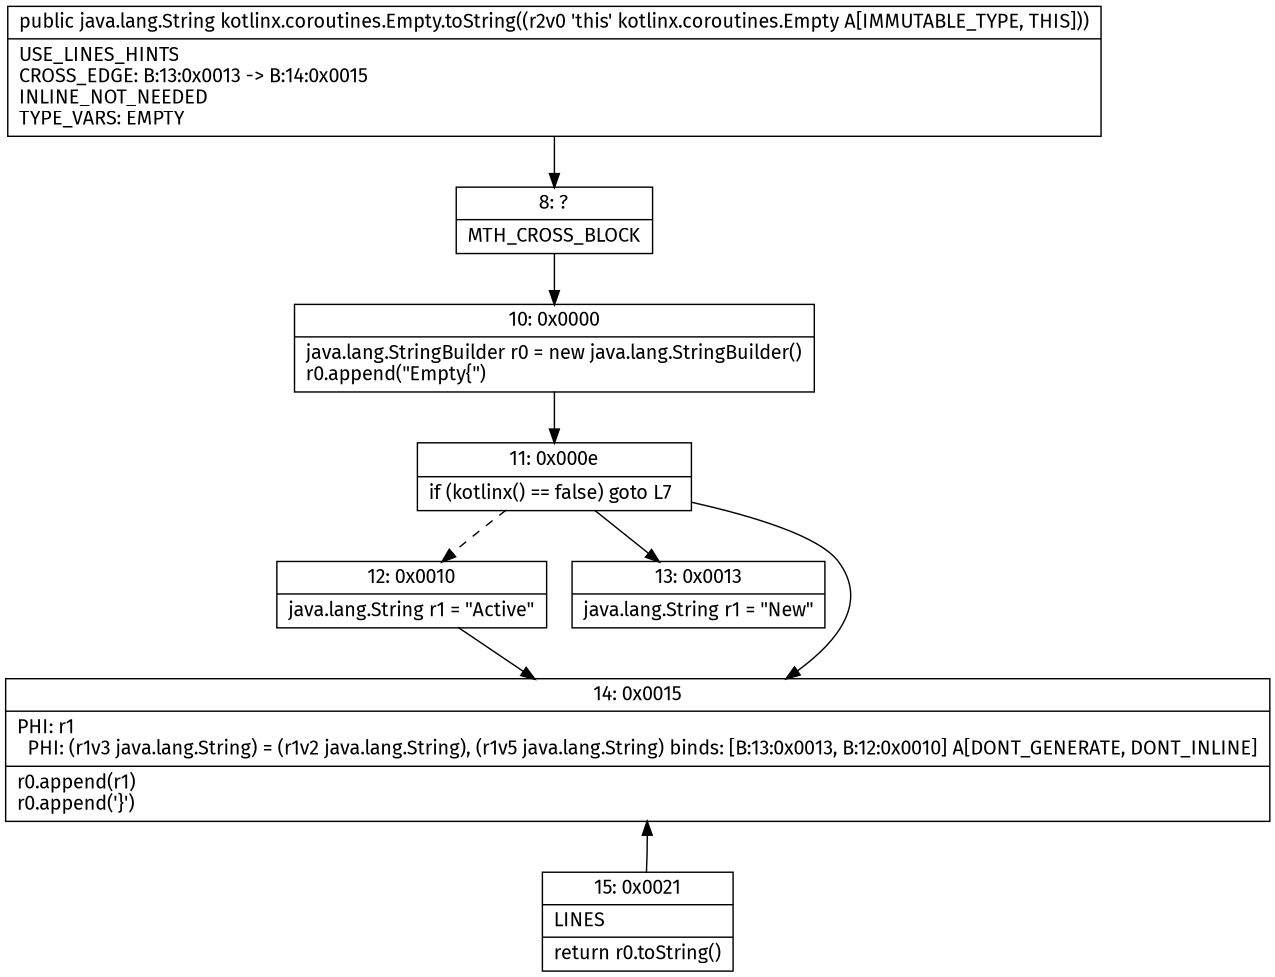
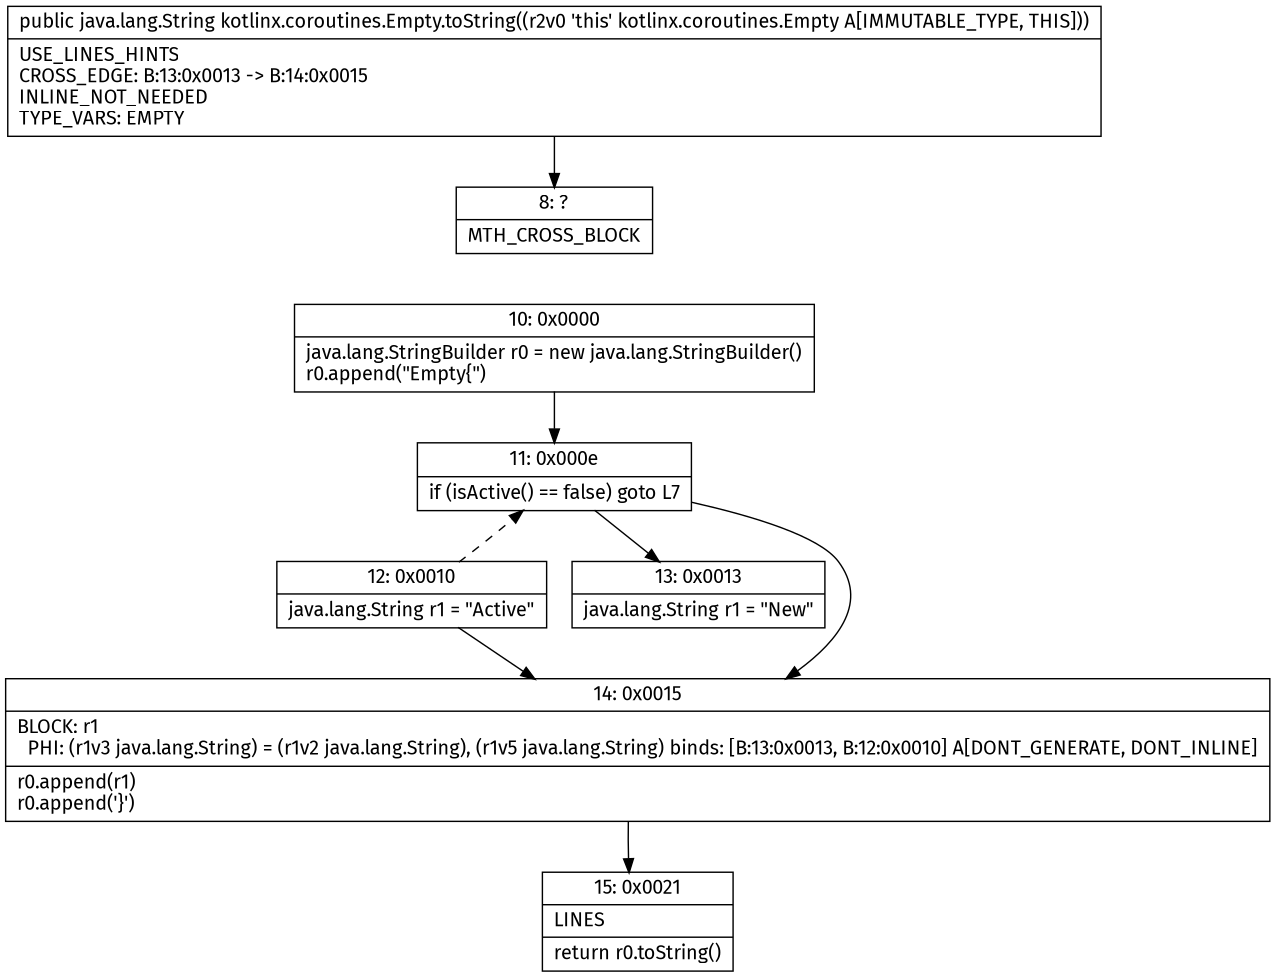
(554, 272) -> none
(550, 493) -> (554, 493)
(479, 531) -> (486, 541)
(49, 727) -> (61, 727)
(647, 854) -> (628, 840)
